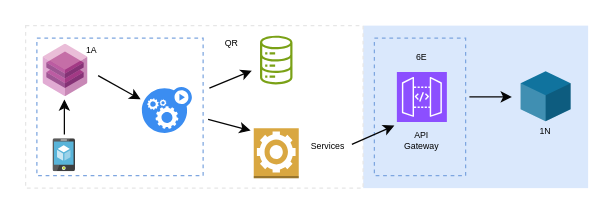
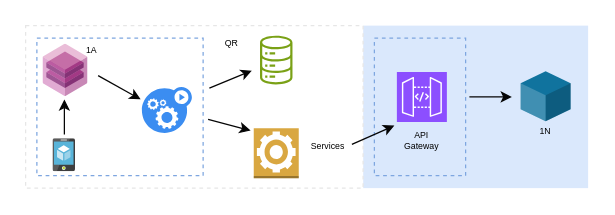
(421, 58) -> none
